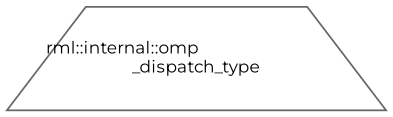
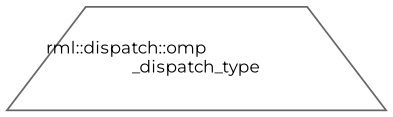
(196, 59) -> (196, 59)
